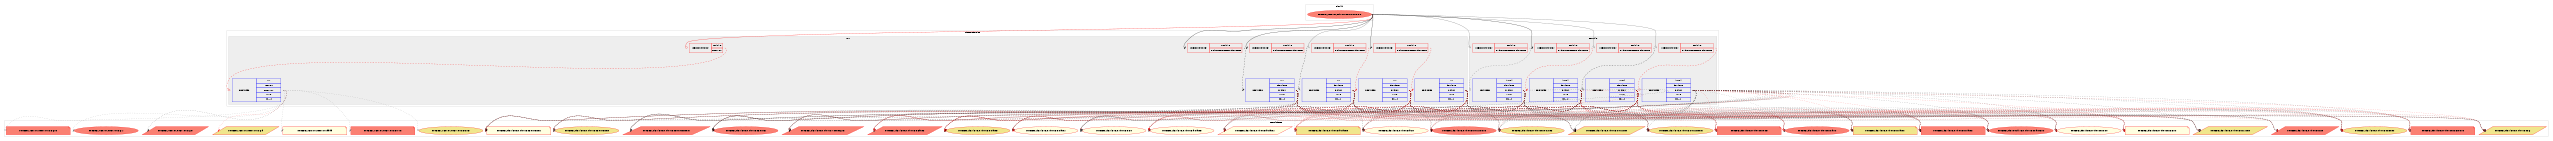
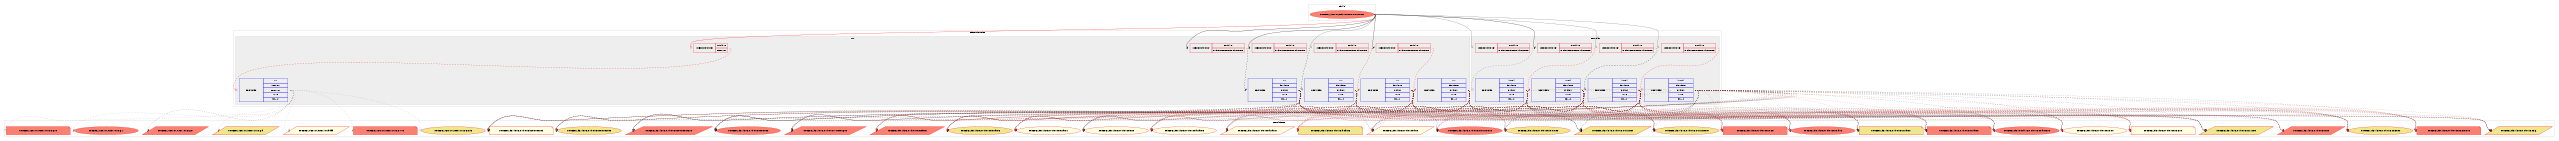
(315, 131) -> (316, 131)
(1396, 131) -> (1400, 131)
